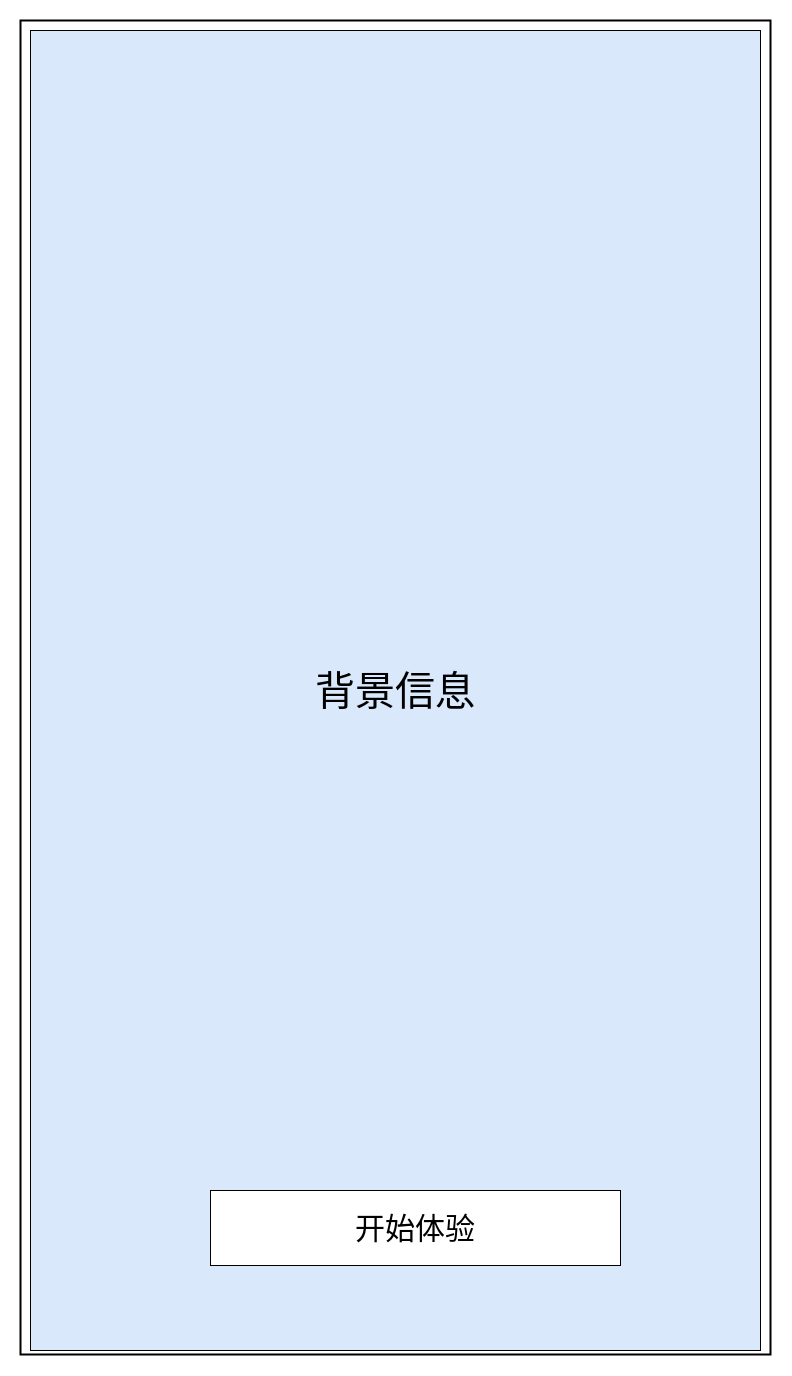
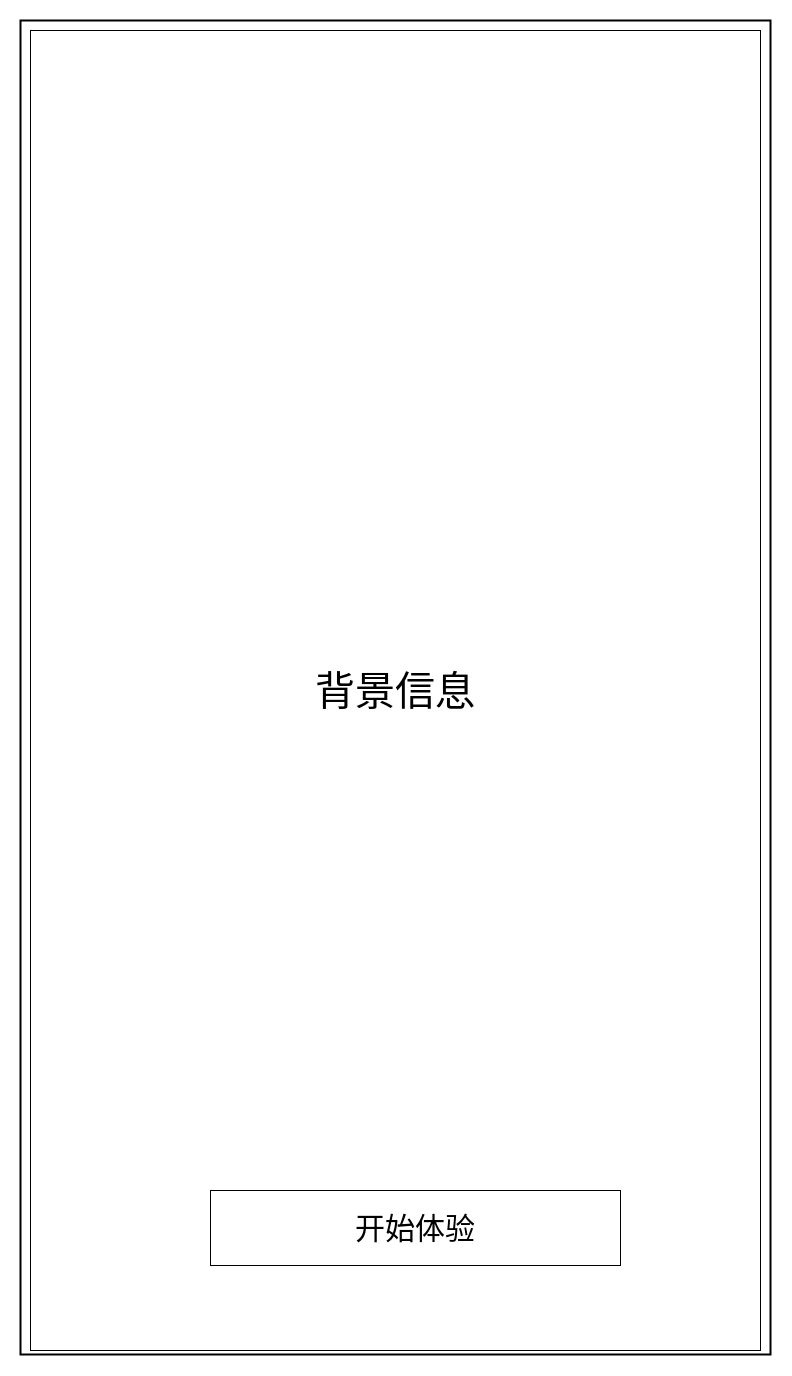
(396, 691) -> (396, 691)
